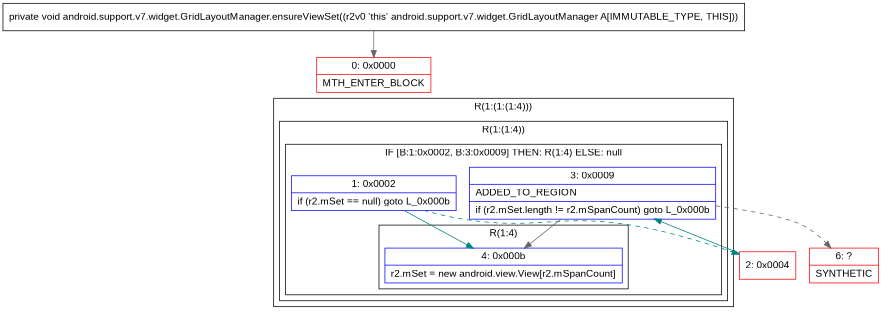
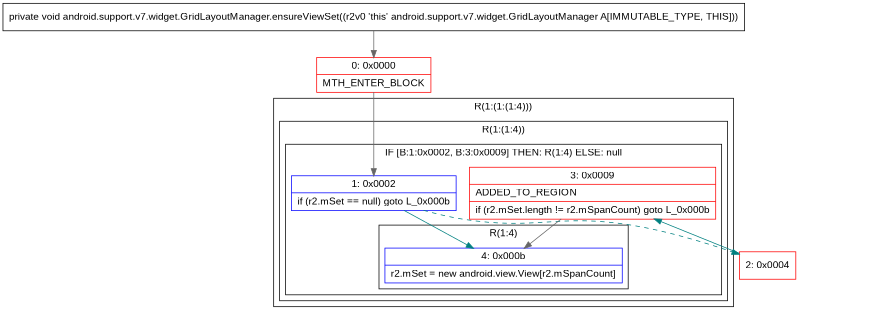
none -> (374, 130)
(593, 193) -> (593, 193)
(844, 266) -> none
